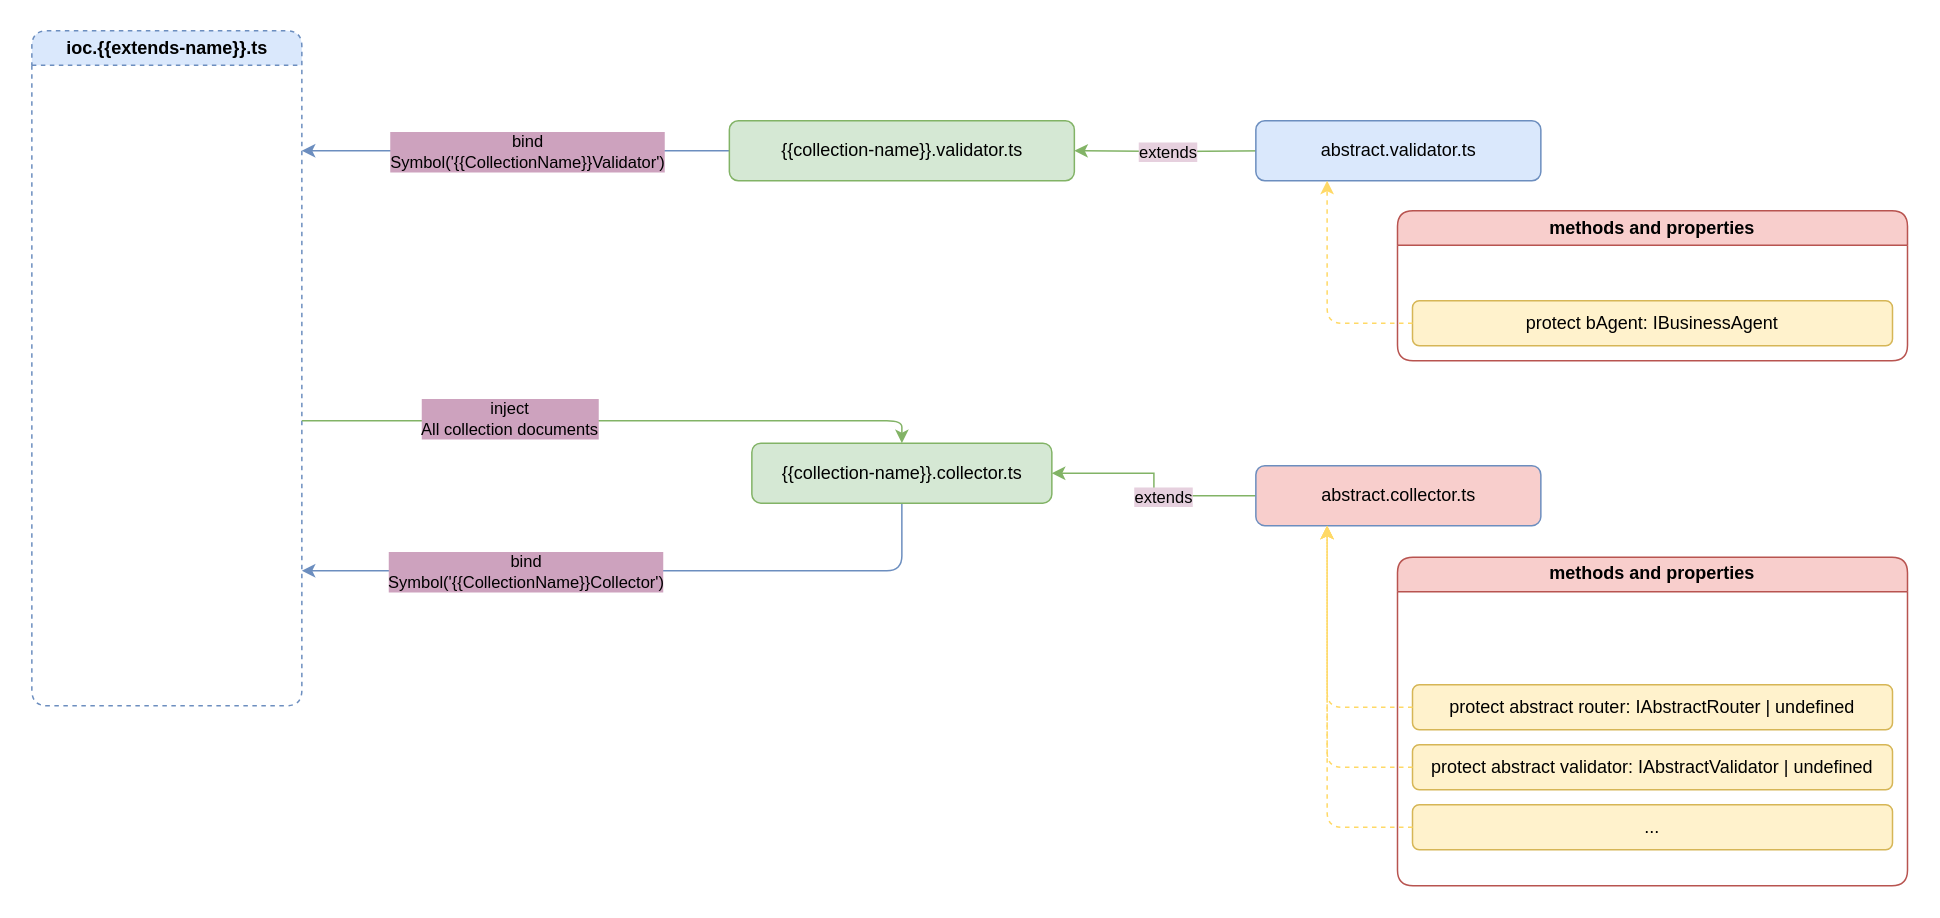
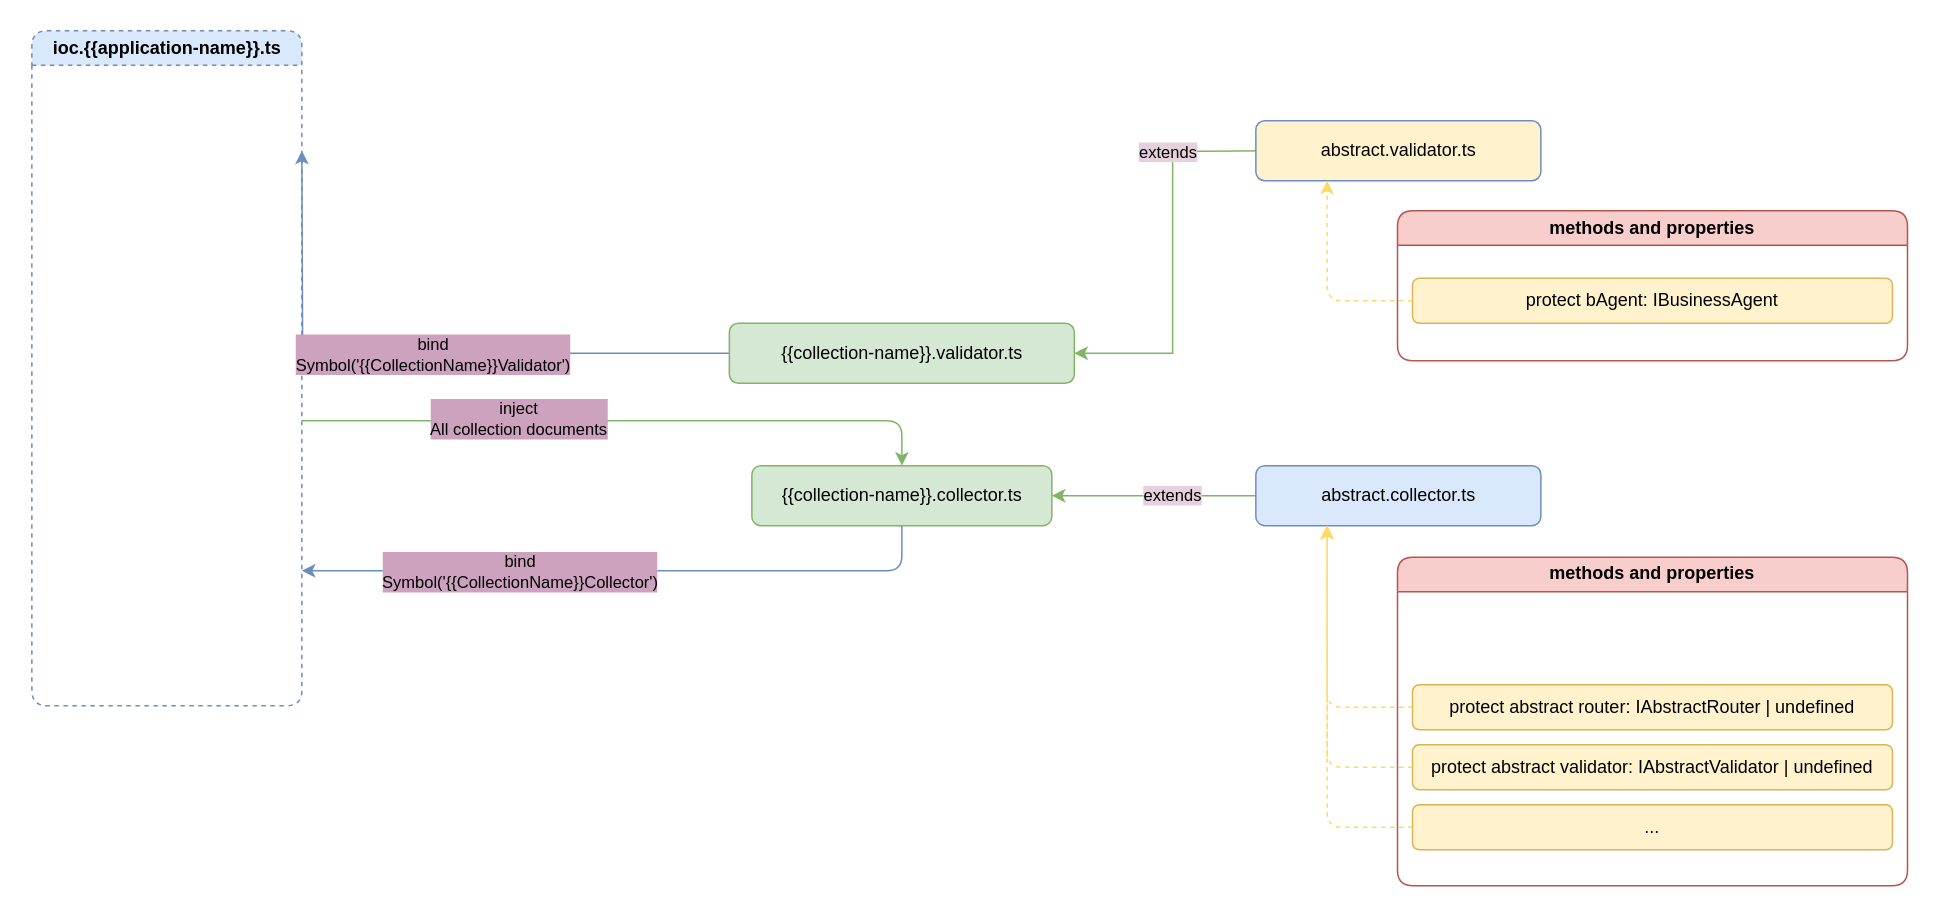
(167, 49) -> (167, 49)
(902, 151) -> (902, 353)
(1398, 151) -> (1398, 151)
(1652, 323) -> (1652, 301)
(902, 473) -> (902, 496)
(1398, 496) -> (1398, 496)
